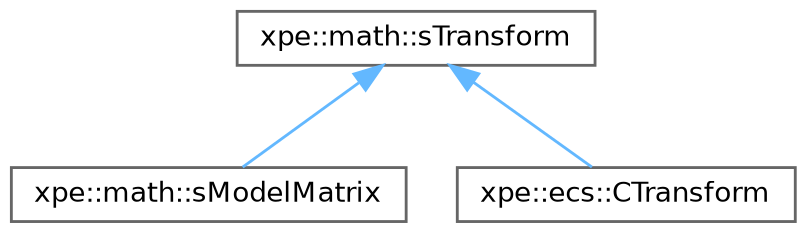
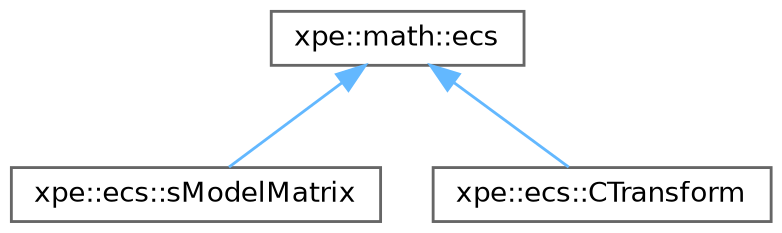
(416, 38) -> (398, 38)
(209, 195) -> (196, 195)
